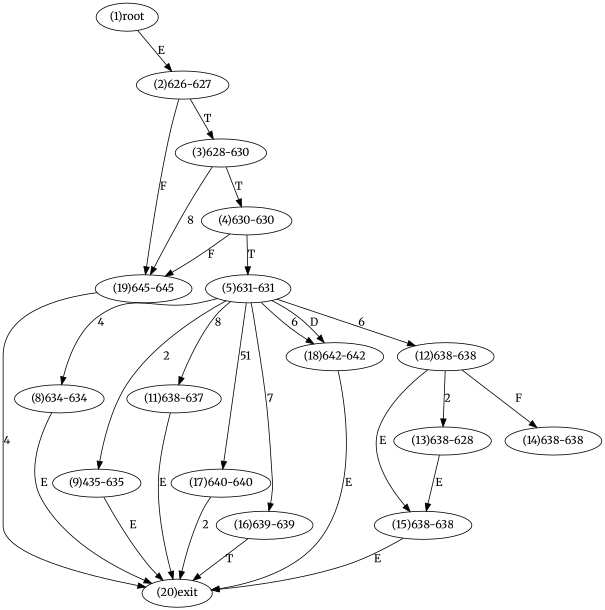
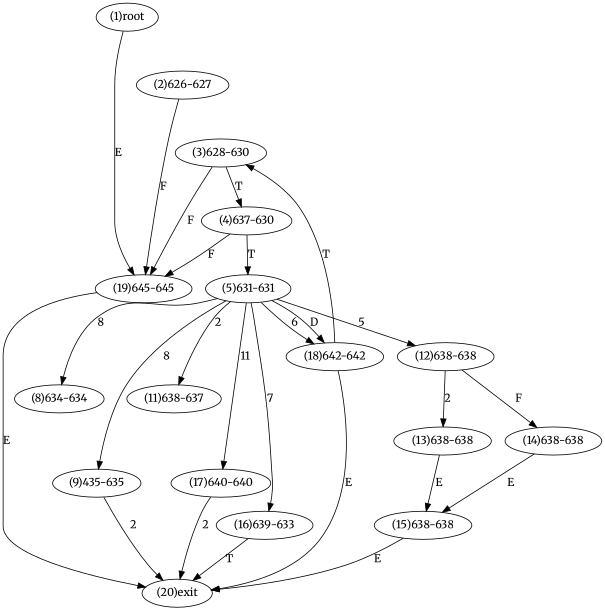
(152, 48) -> (115, 151)
(200, 116) -> (317, 243)
(191, 221) -> (191, 221)
(247, 221) -> (247, 221)
(101, 323) -> (101, 323)
(218, 323) -> (218, 323)
(362, 323) -> (362, 323)
(167, 357) -> (167, 357)
(245, 357) -> (245, 357)
(378, 432) -> (492, 481)
(7, 441) -> (7, 441)
(443, 441) -> (443, 441)
(158, 492) -> none
(54, 517) -> none
(133, 525) -> (133, 525)
(265, 525) -> (265, 525)
